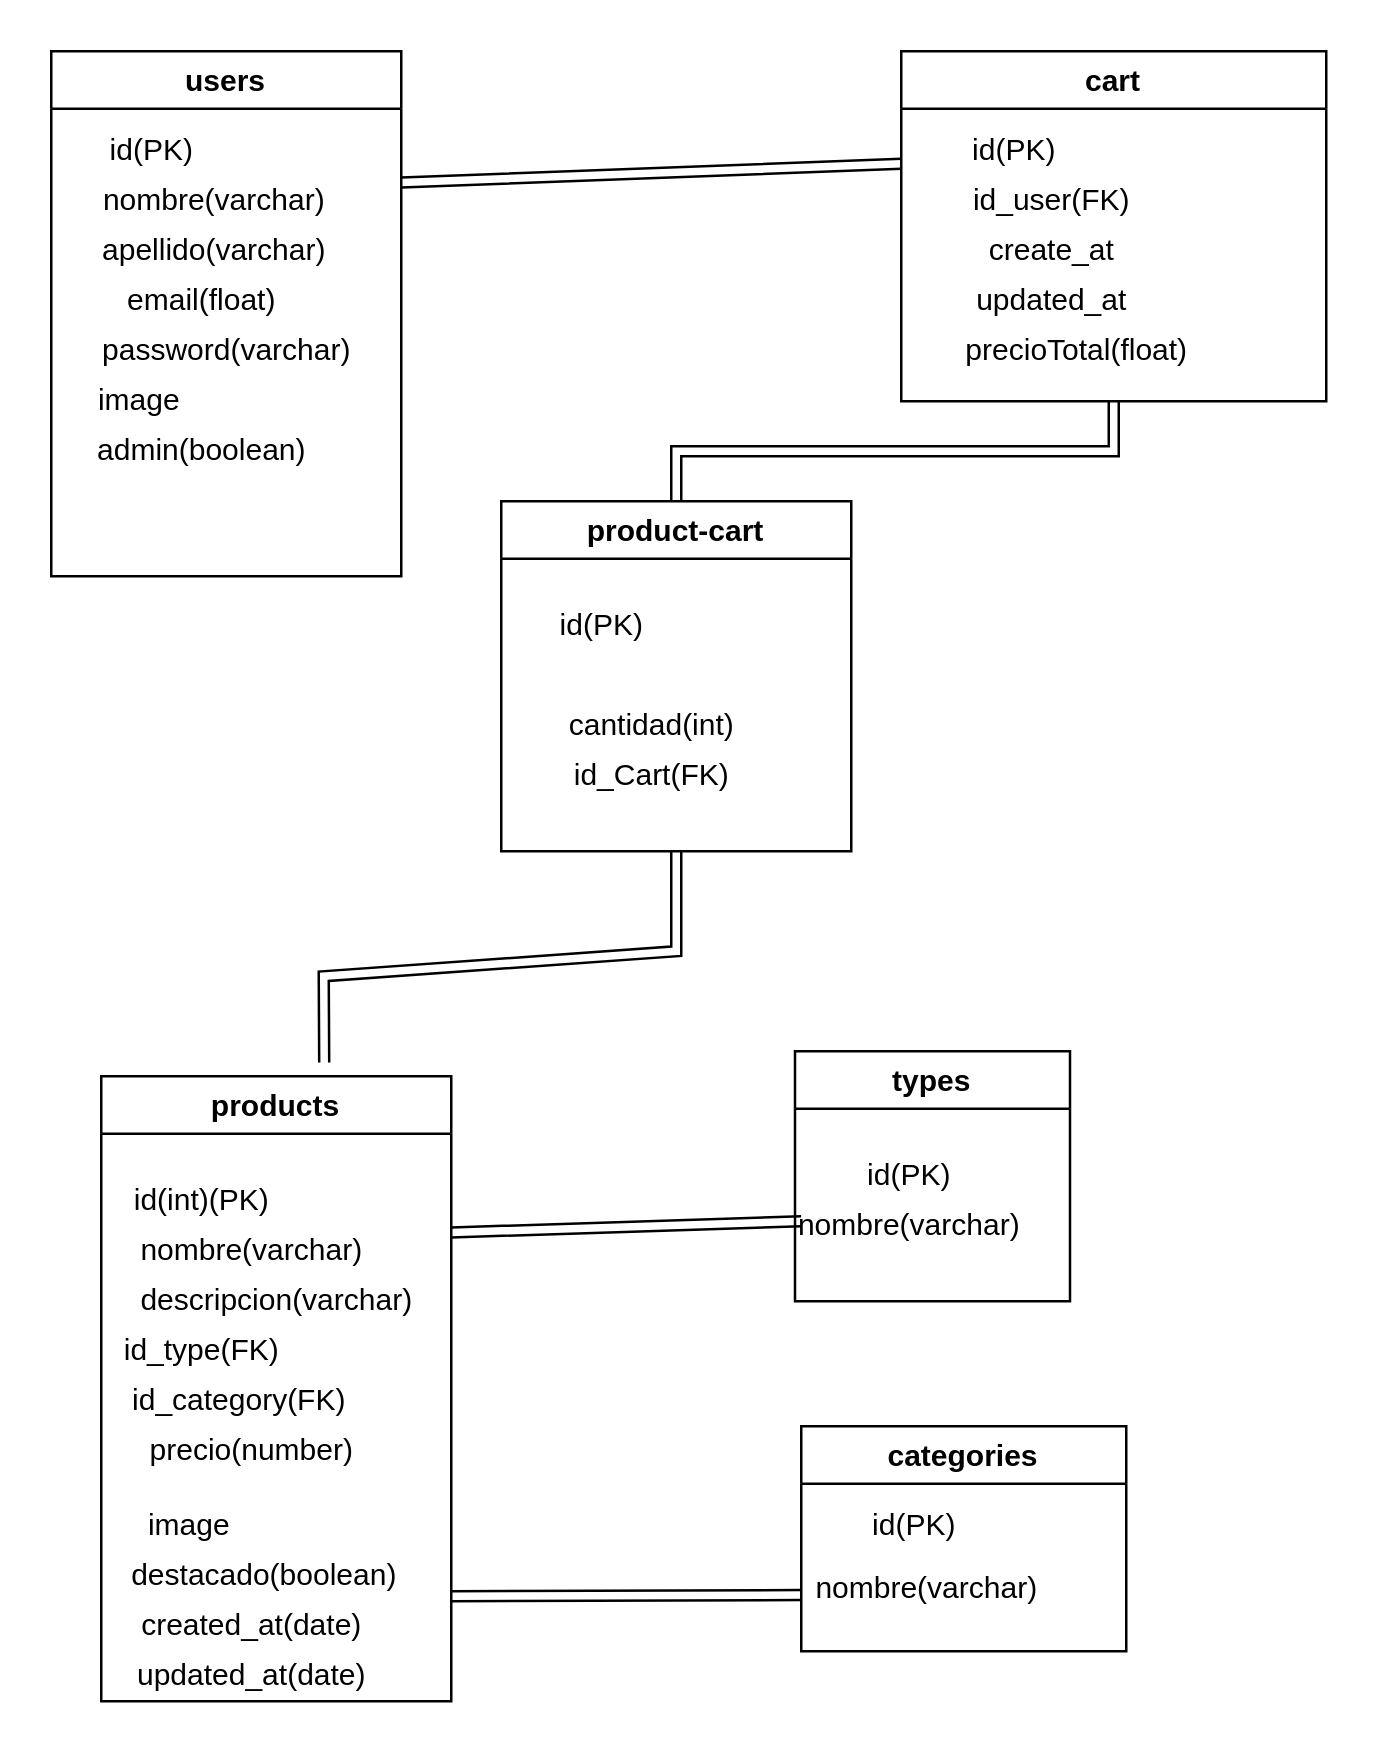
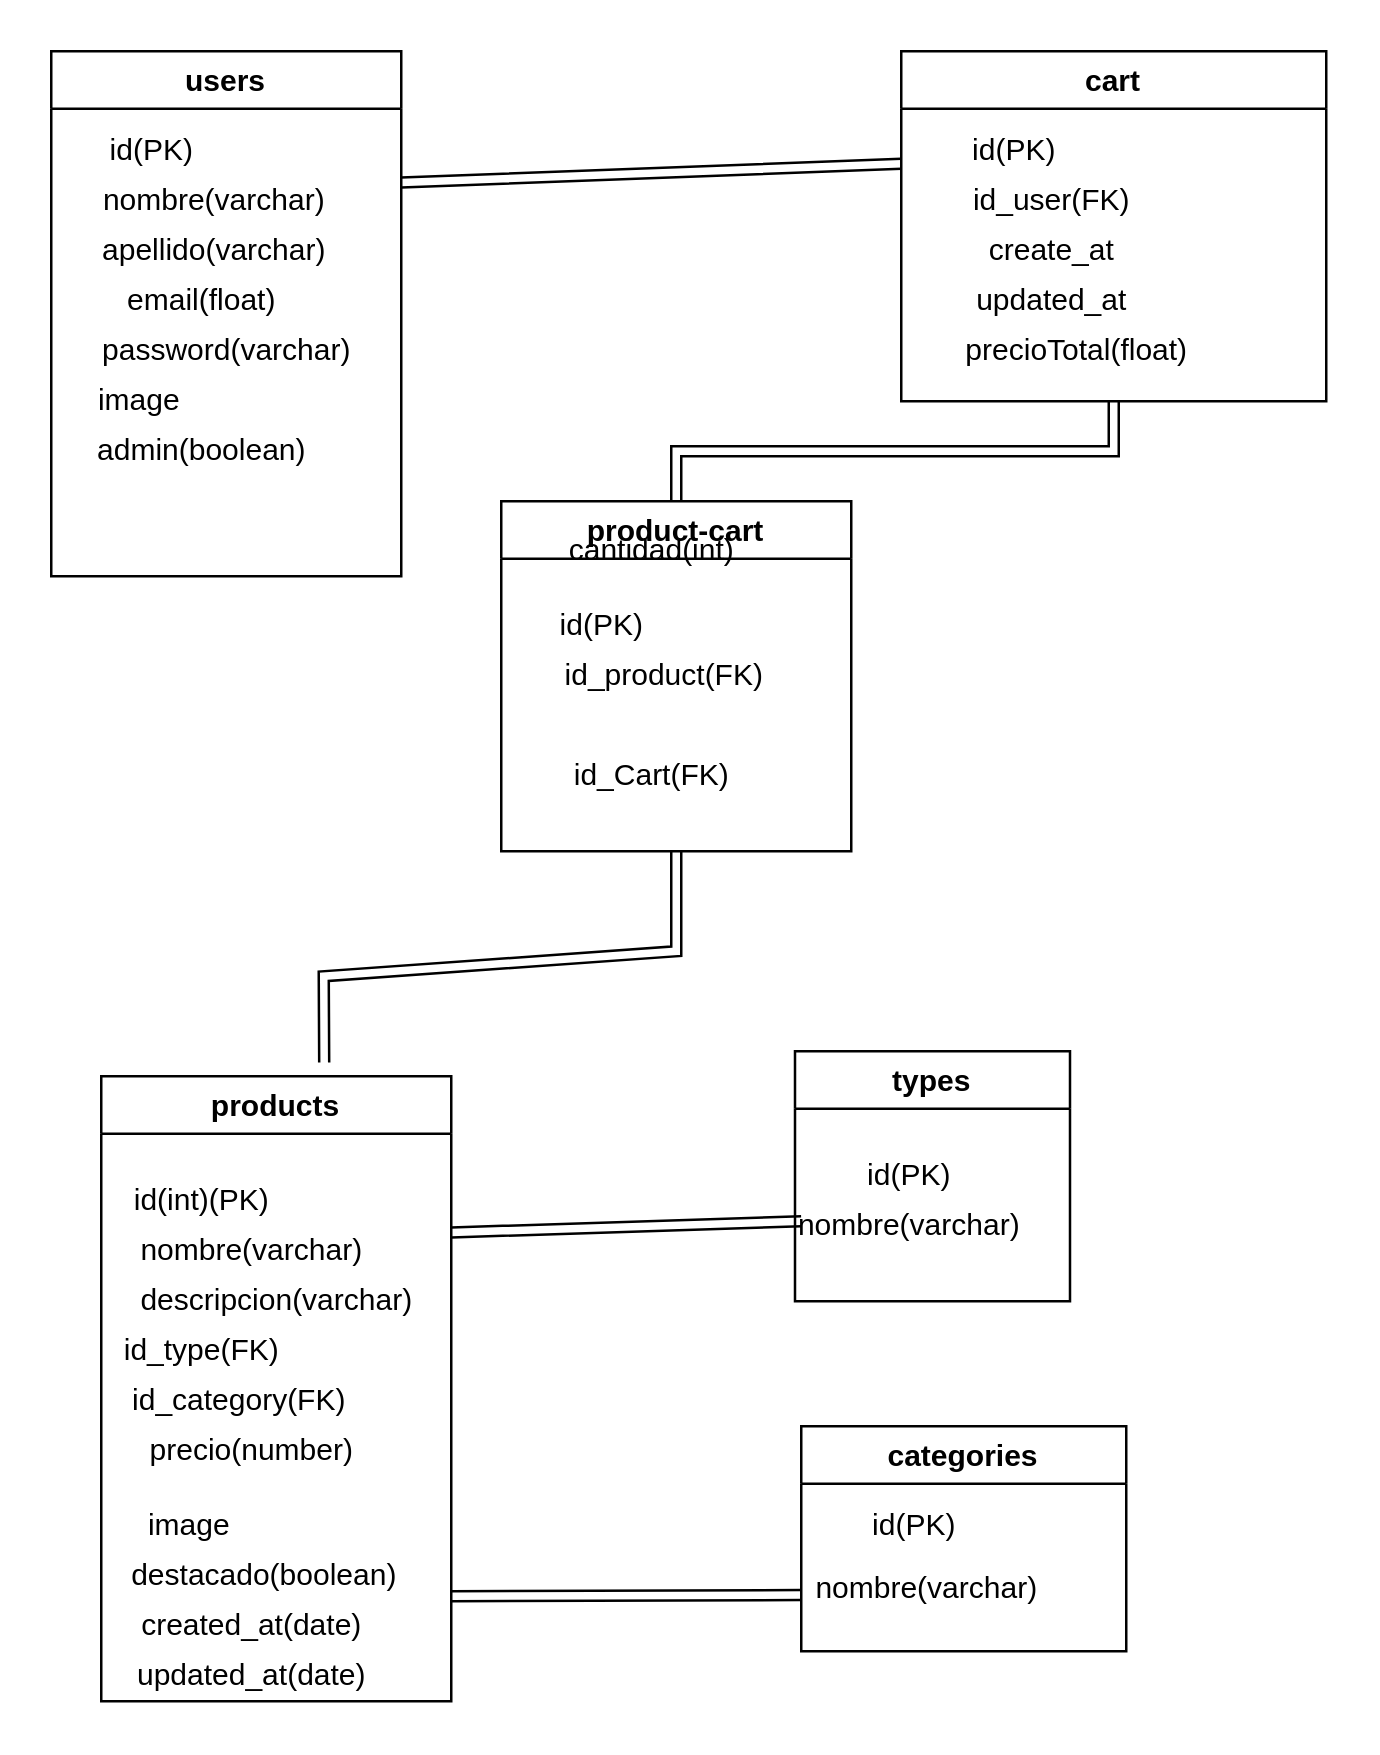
none -> (664, 676)
(651, 726) -> (651, 551)
